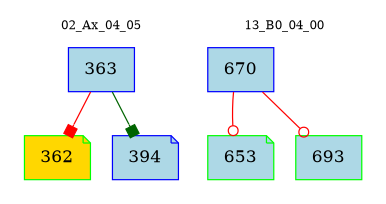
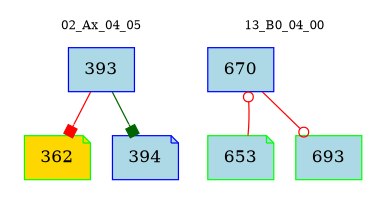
(101, 70) -> (101, 70)
(233, 109) -> (249, 119)
